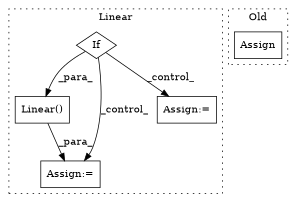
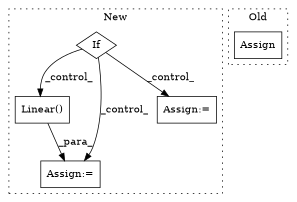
(116, 17) -> (116, 17)
(76, 78) -> (69, 78)
